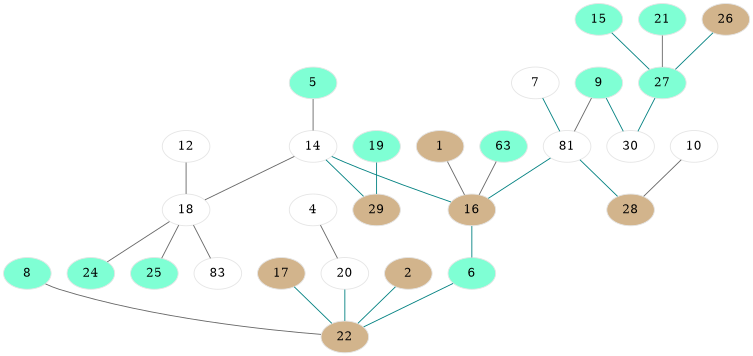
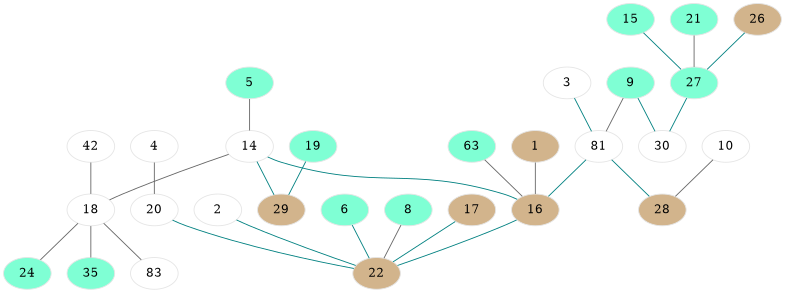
(535, 83) -> (567, 83)
(186, 146) -> (91, 146)
(472, 242) -> (458, 244)
(154, 273) -> (91, 273)
(408, 273) -> (218, 210)
